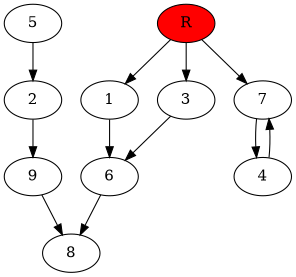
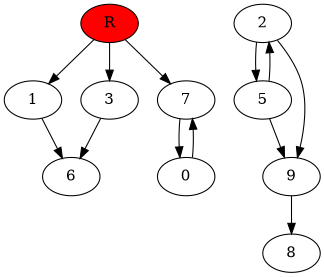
none -> (256, 56)
none -> (275, 133)
(263, 177) -> (186, 177)
(93, 210) -> none
